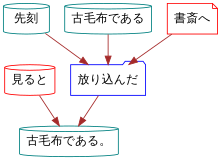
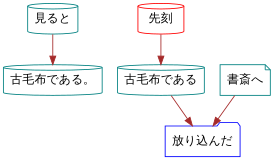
(26, 19) -> (161, 19)
(192, 19) -> (245, 80)
(63, 46) -> (161, 45)
(30, 80) -> (53, 19)
(91, 107) -> none
